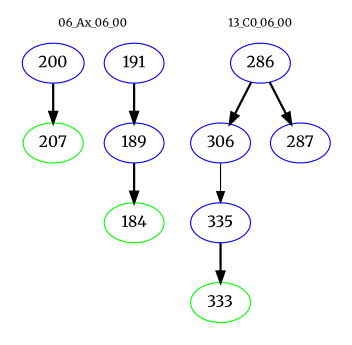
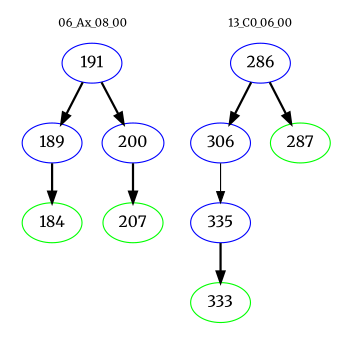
(93, 24) -> (93, 24)
none -> (110, 98)
(300, 143) -> (300, 143)
